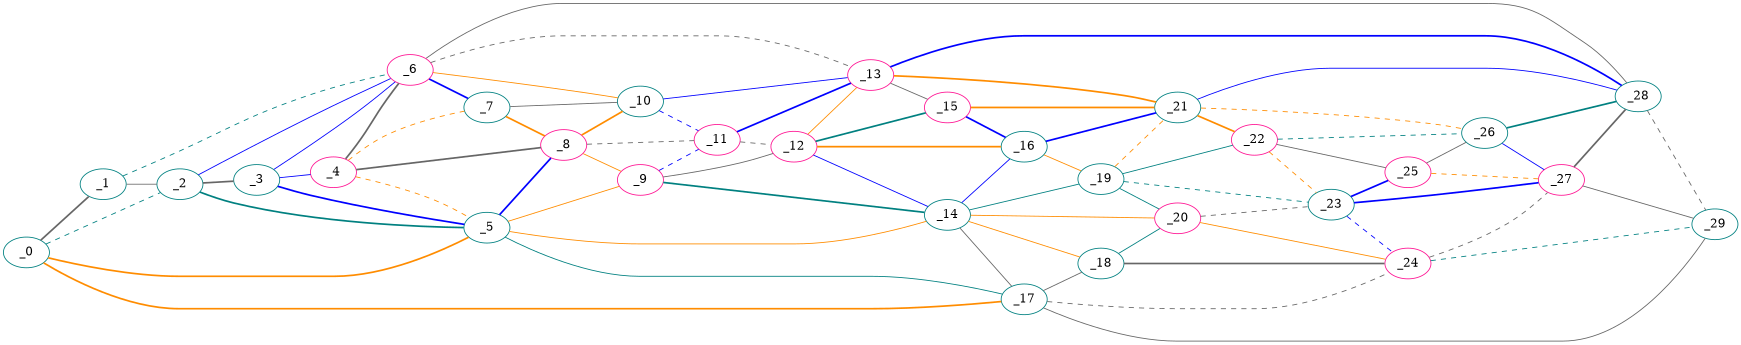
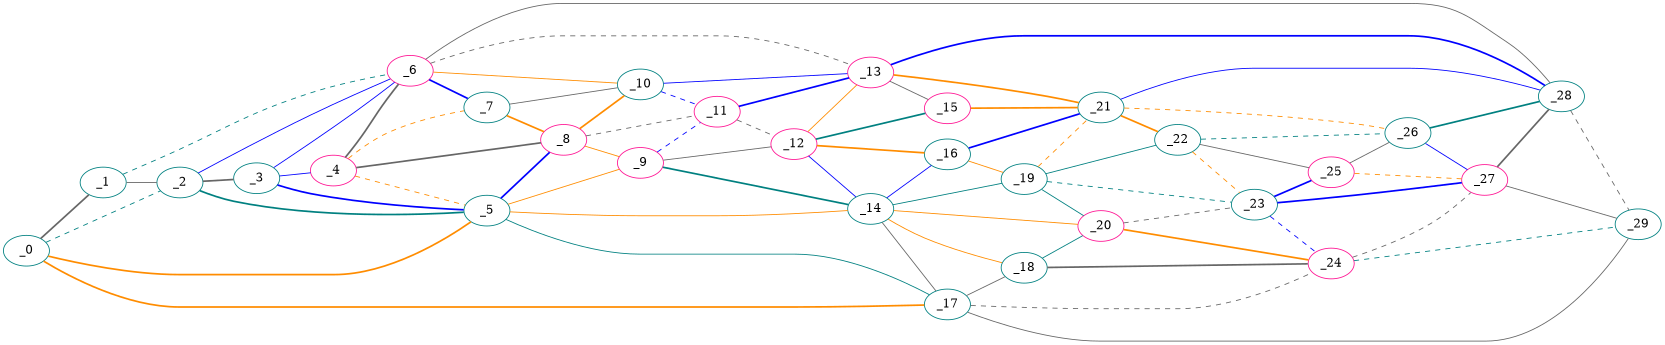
(986, 127) -> none
(1254, 140) -> (1178, 140)
(1293, 241) -> (1216, 245)
